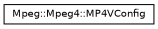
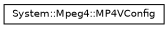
(79, 14) -> (84, 14)
